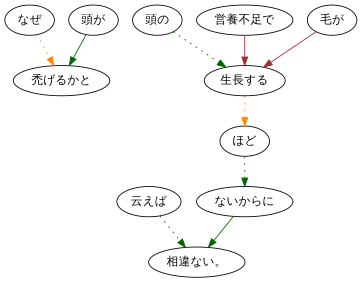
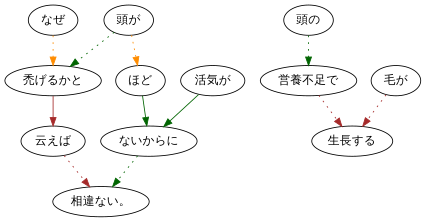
(80, 46) -> (96, 47)
(245, 46) -> (328, 107)
(196, 47) -> (309, 46)
(294, 47) -> (377, 107)
none -> (213, 81)
none -> (53, 107)
(245, 107) -> (134, 46)
(245, 167) -> (144, 107)
(170, 228) -> (74, 168)
(224, 228) -> (128, 168)
